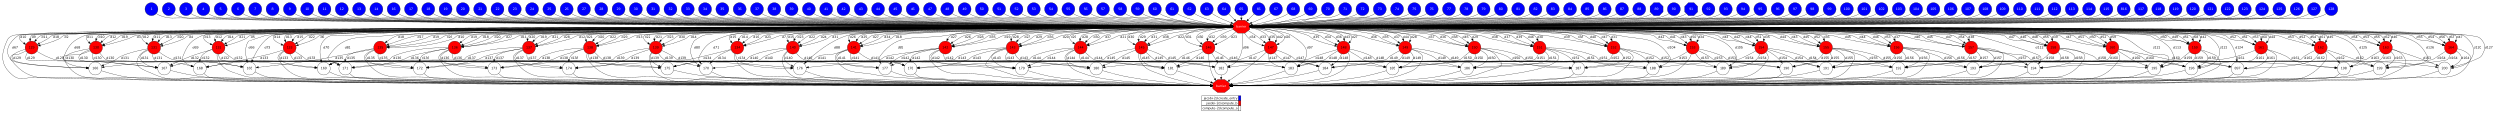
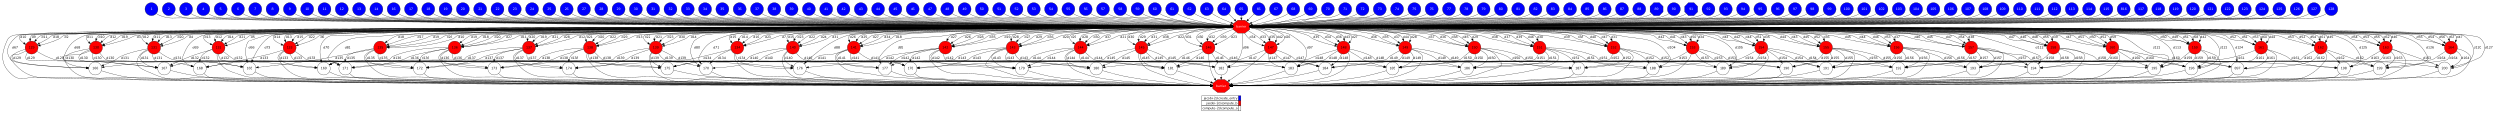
(885, 68) -> (885, 68)
(1973, 68) -> (1973, 68)
